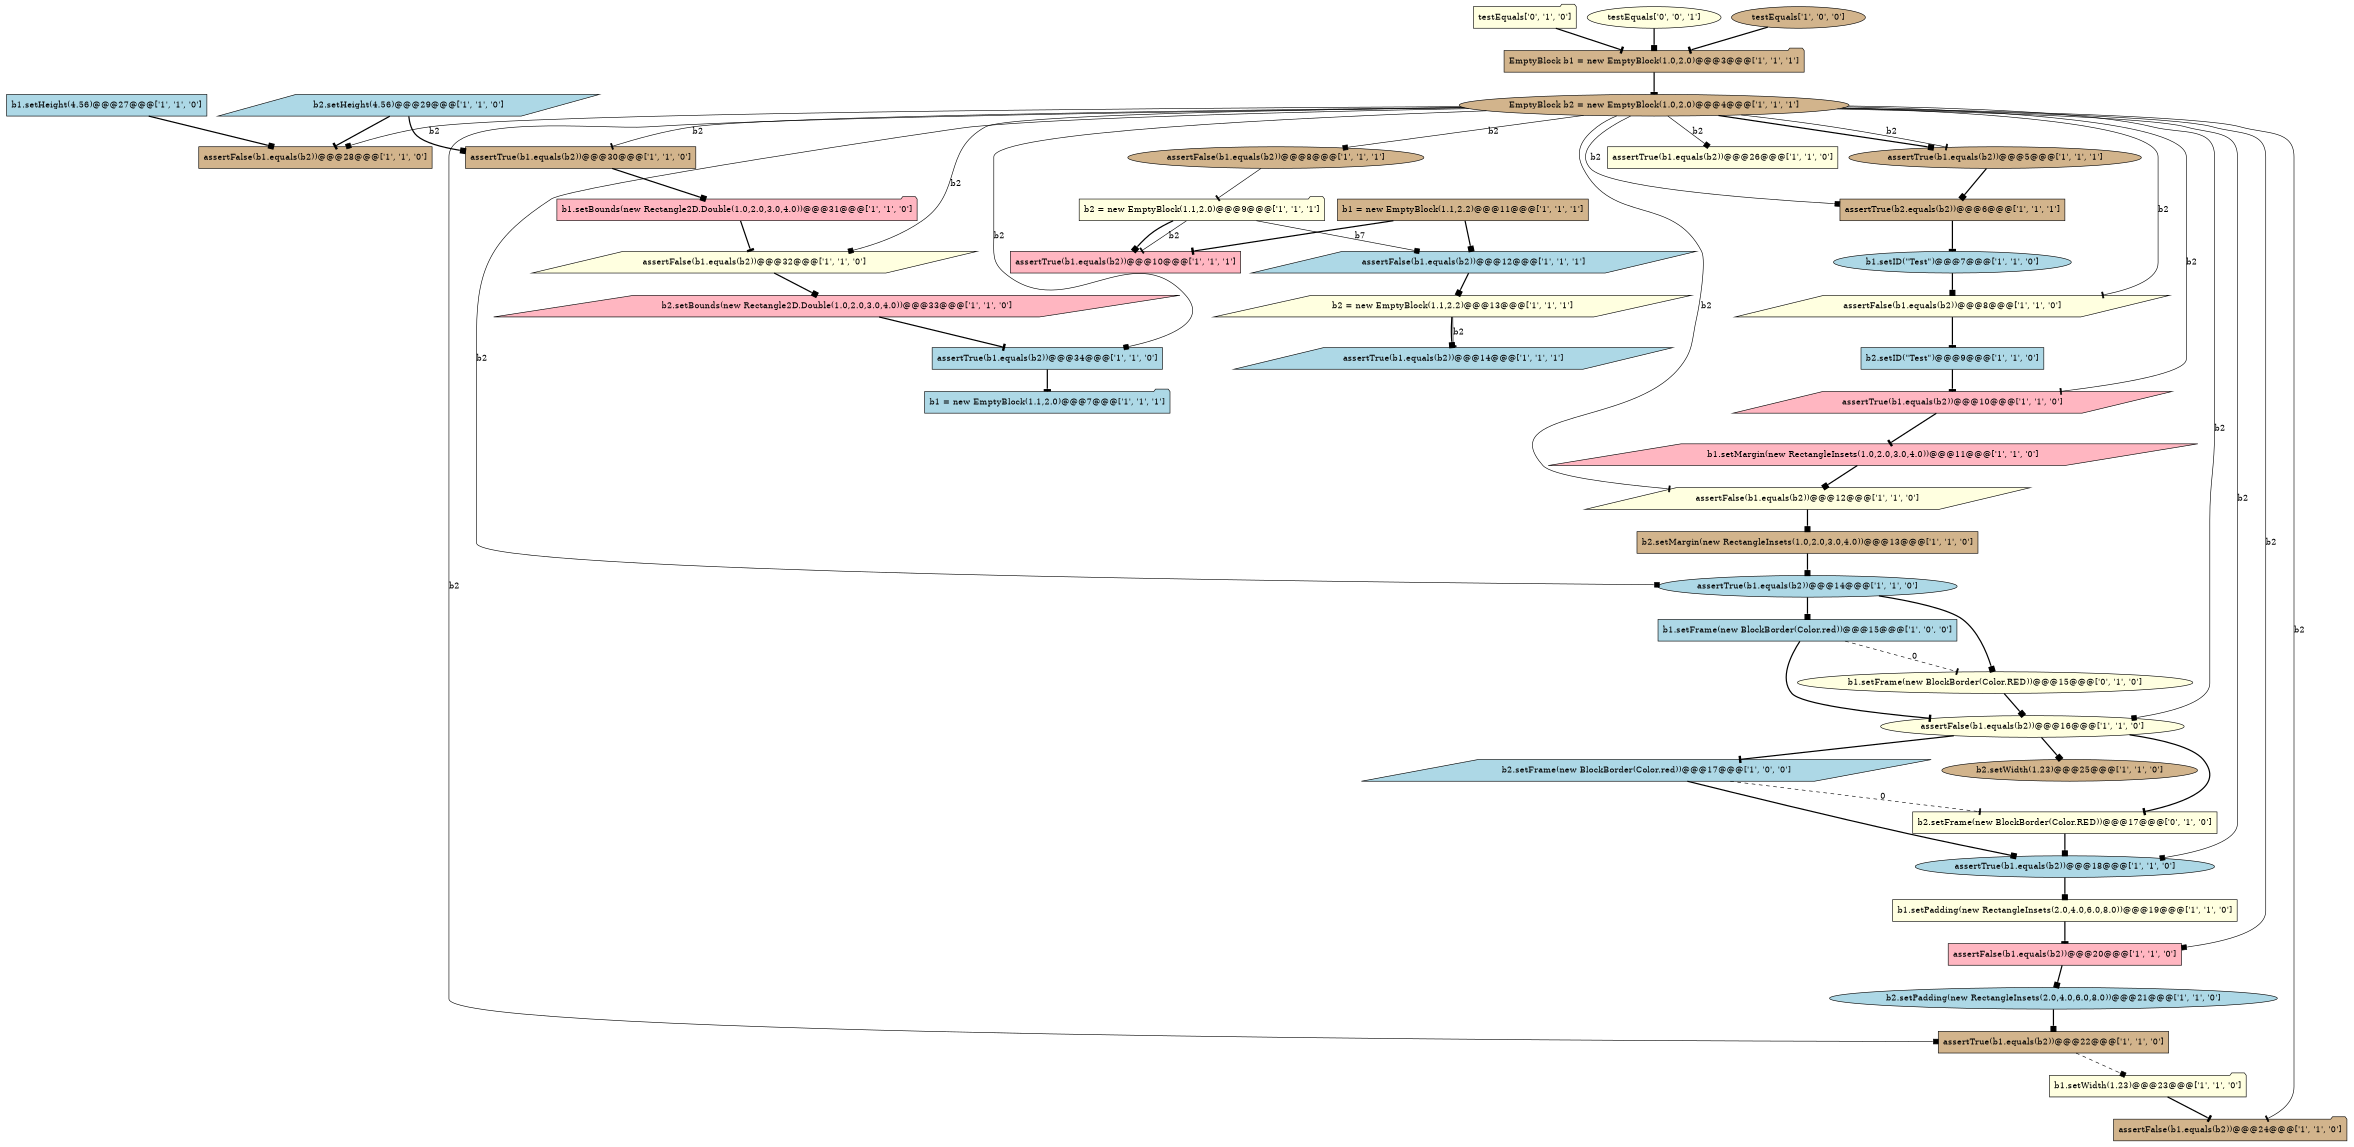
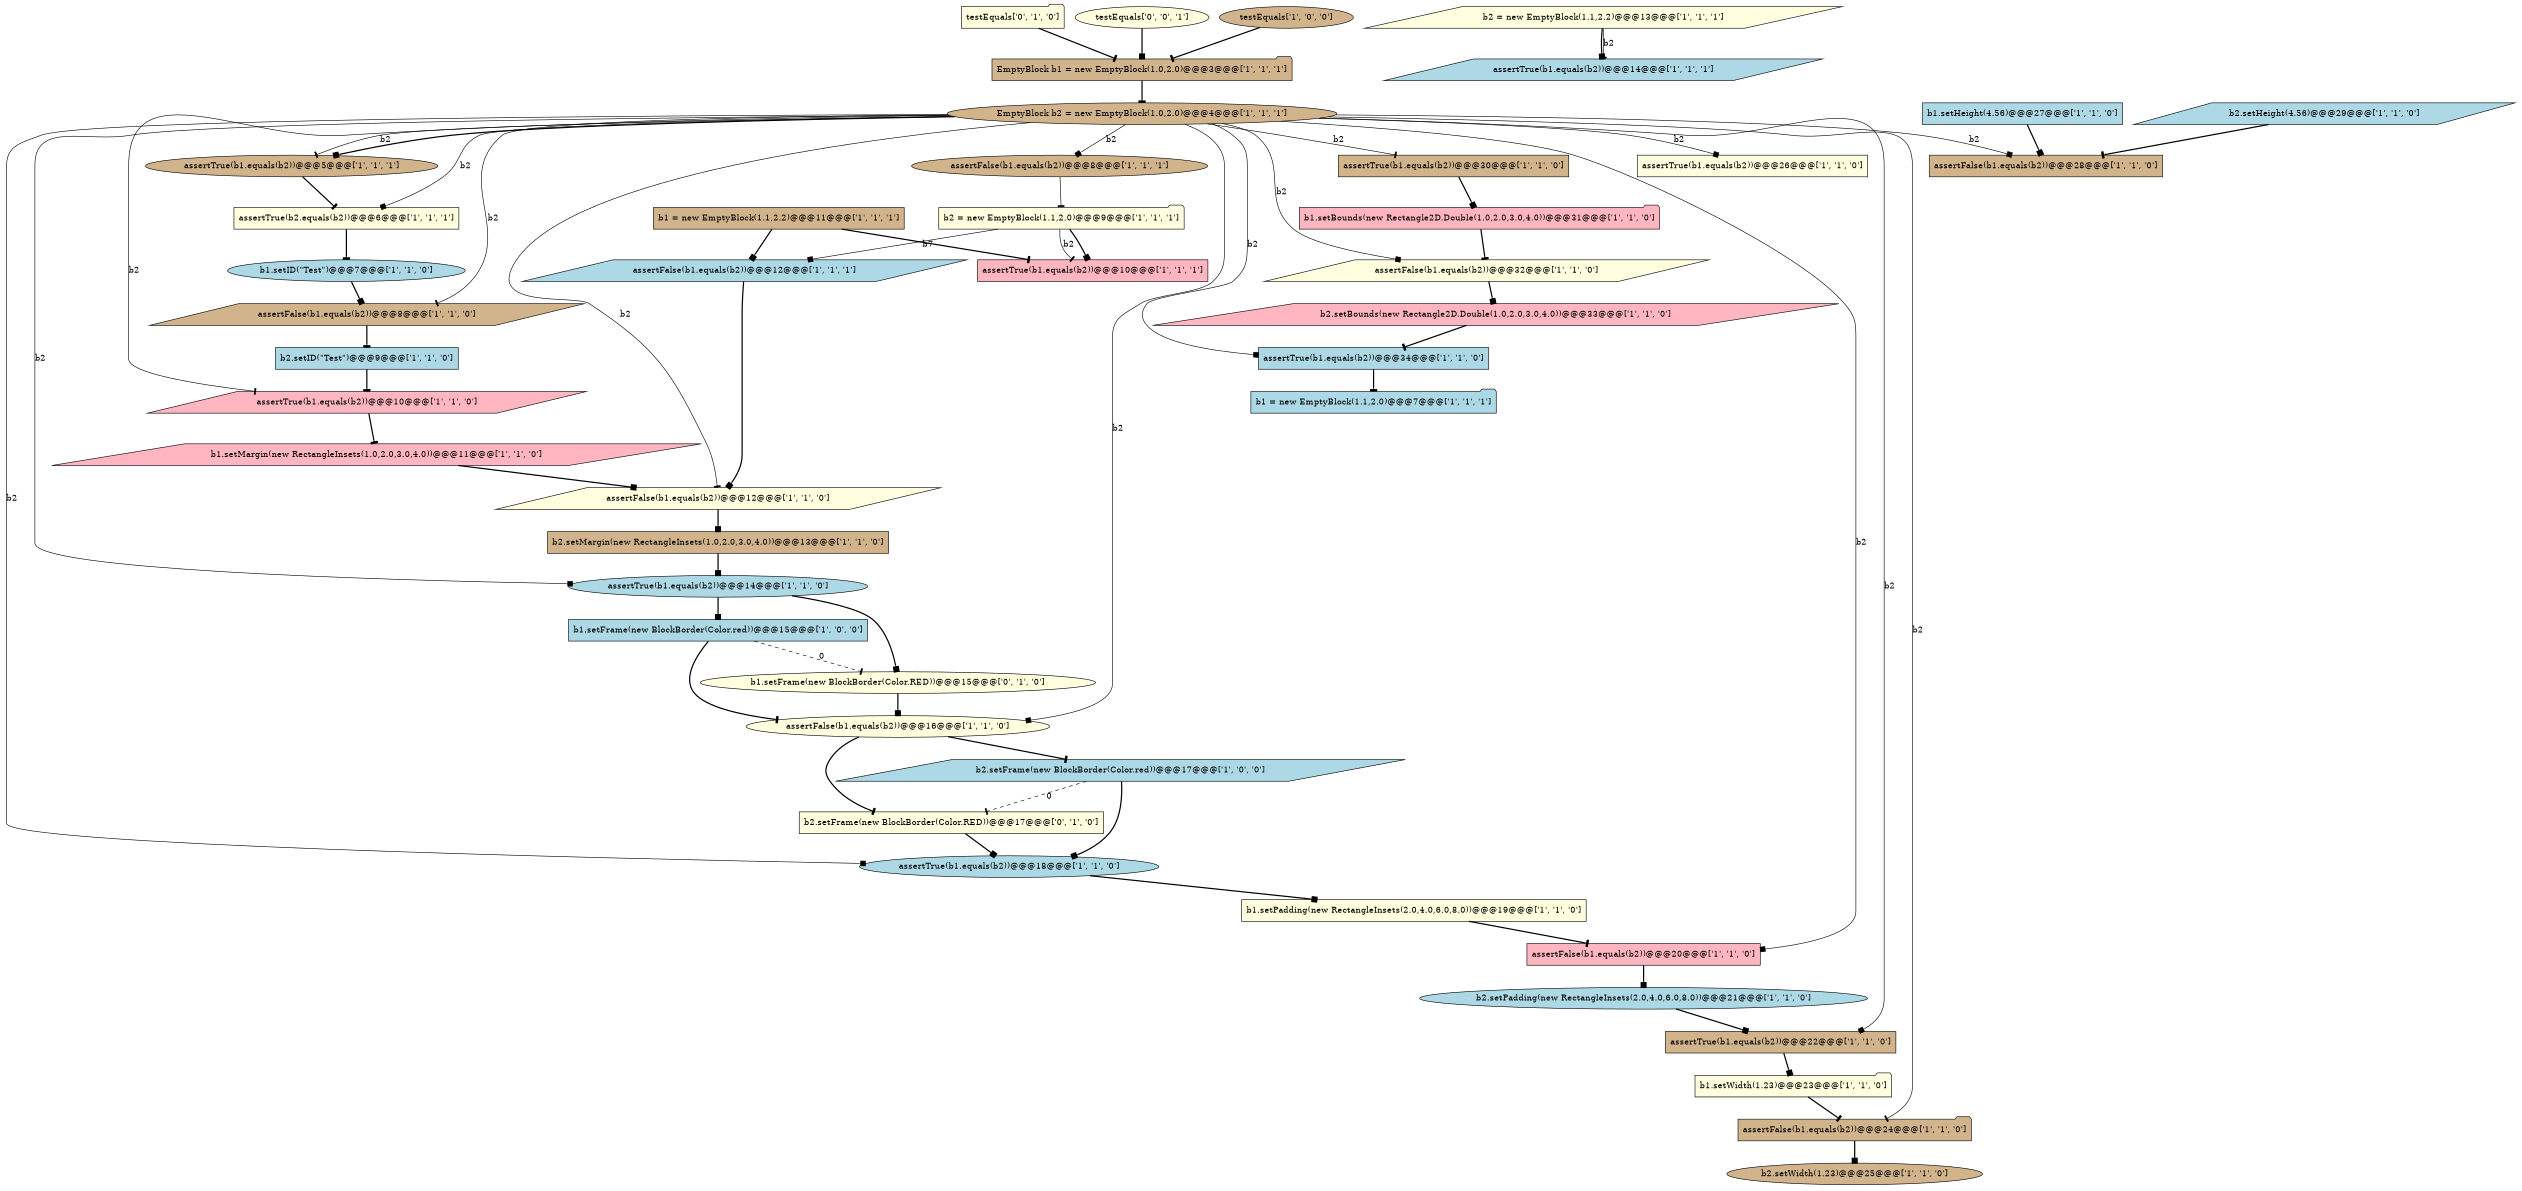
(427, 142) -> none
(1976, 181) -> (318, 191)
(1952, 210) -> (346, 218)
(1465, 281) -> (742, 383)
(1952, 306) -> (367, 315)
(2049, 746) -> (1855, 1149)
(2098, 1063) -> (1786, 1061)
